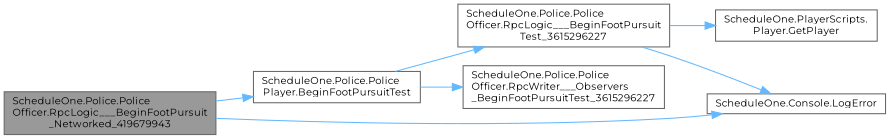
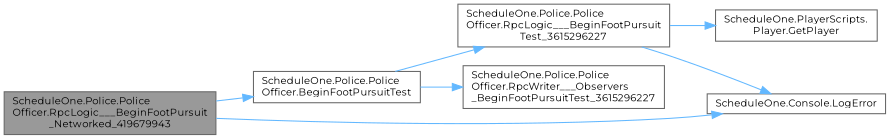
(337, 87) -> (337, 87)
